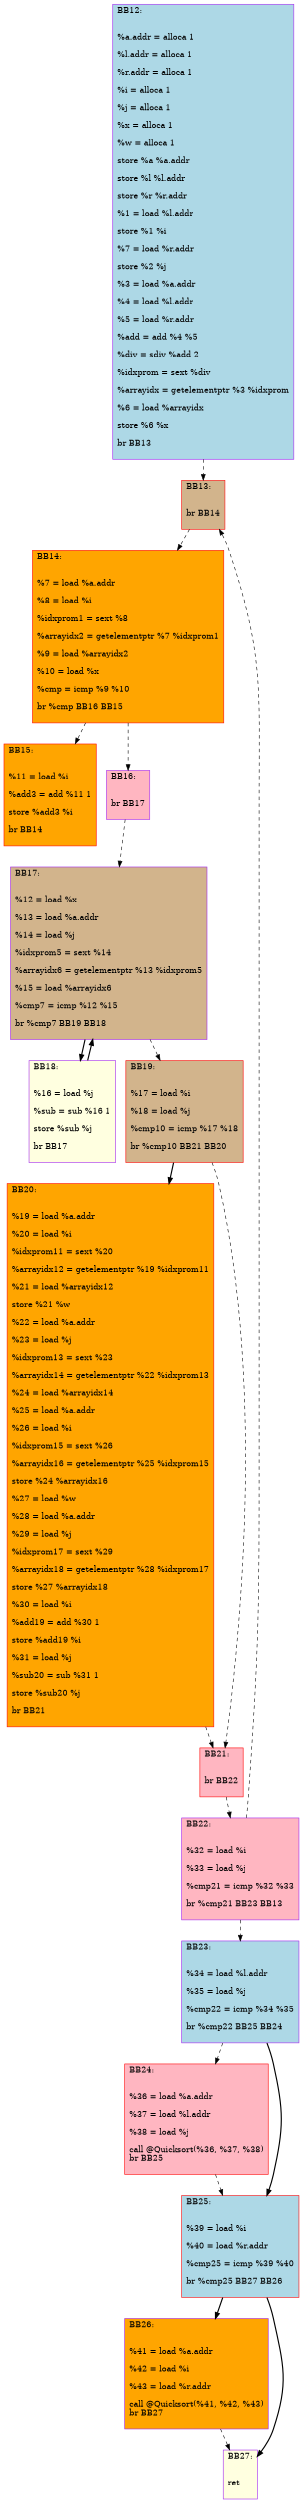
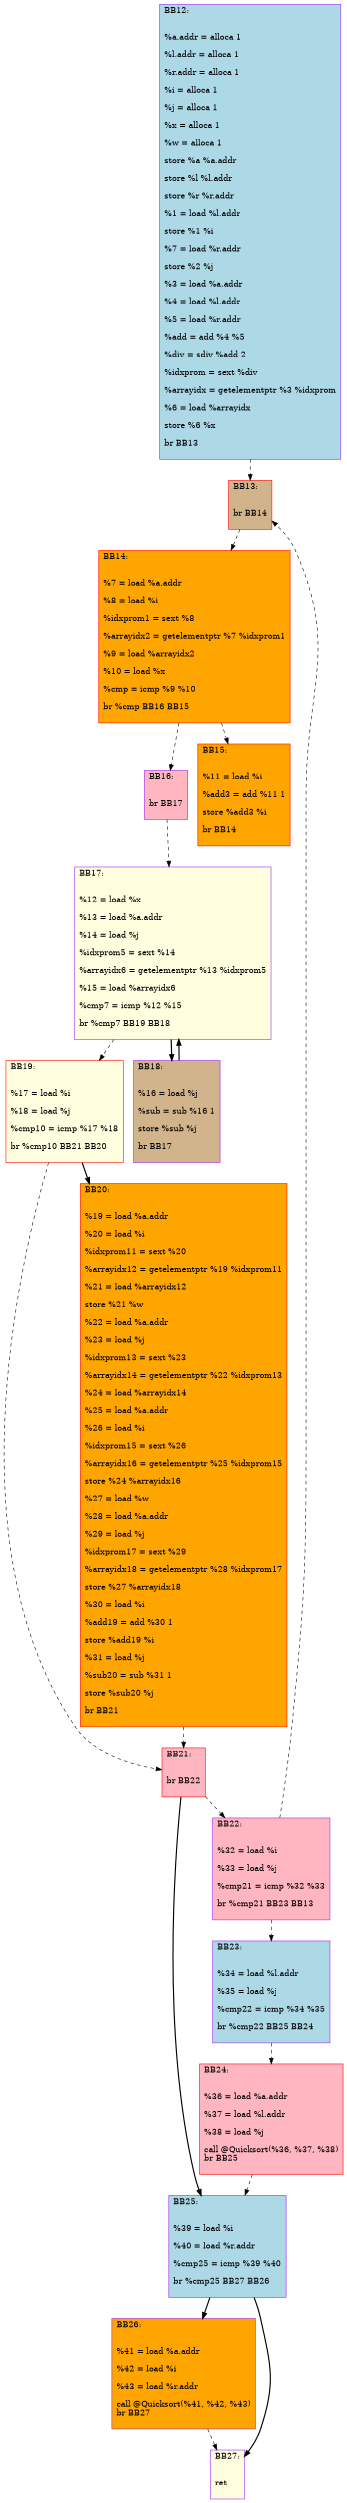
(109, 953) -> (173, 953)
(72, 1112) -> (177, 1112)
(184, 1112) -> (65, 1112)
(281, 2116) -> (174, 1994)
(240, 2246) -> (227, 2246)
